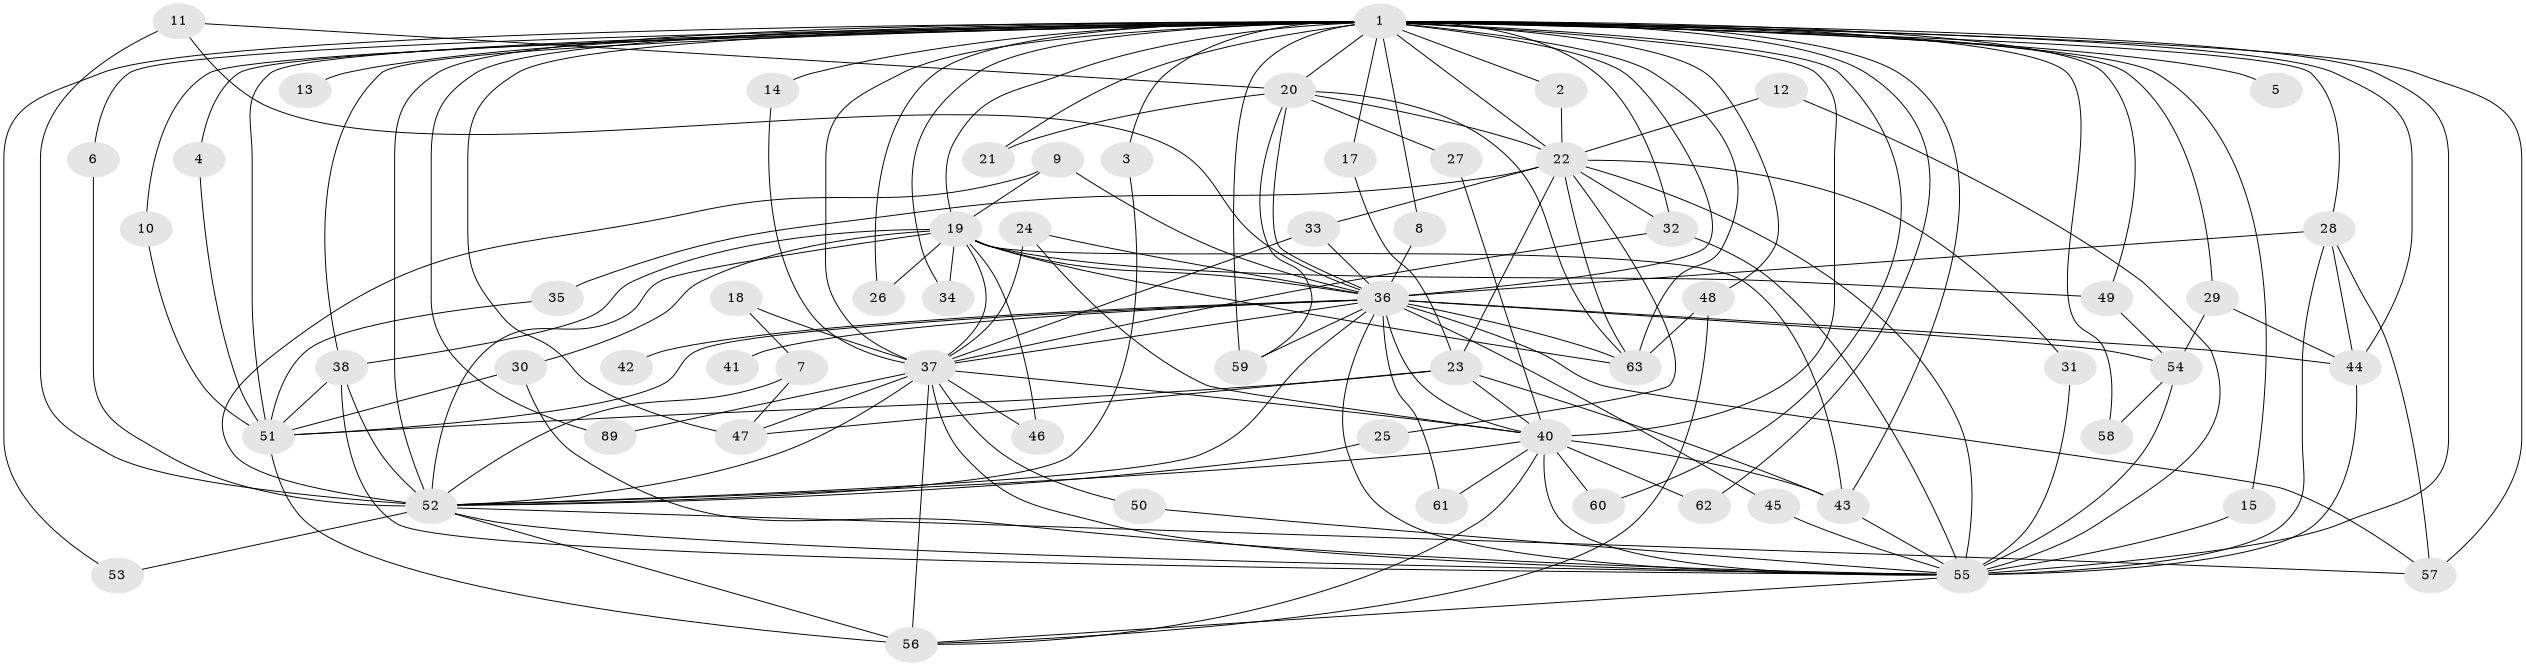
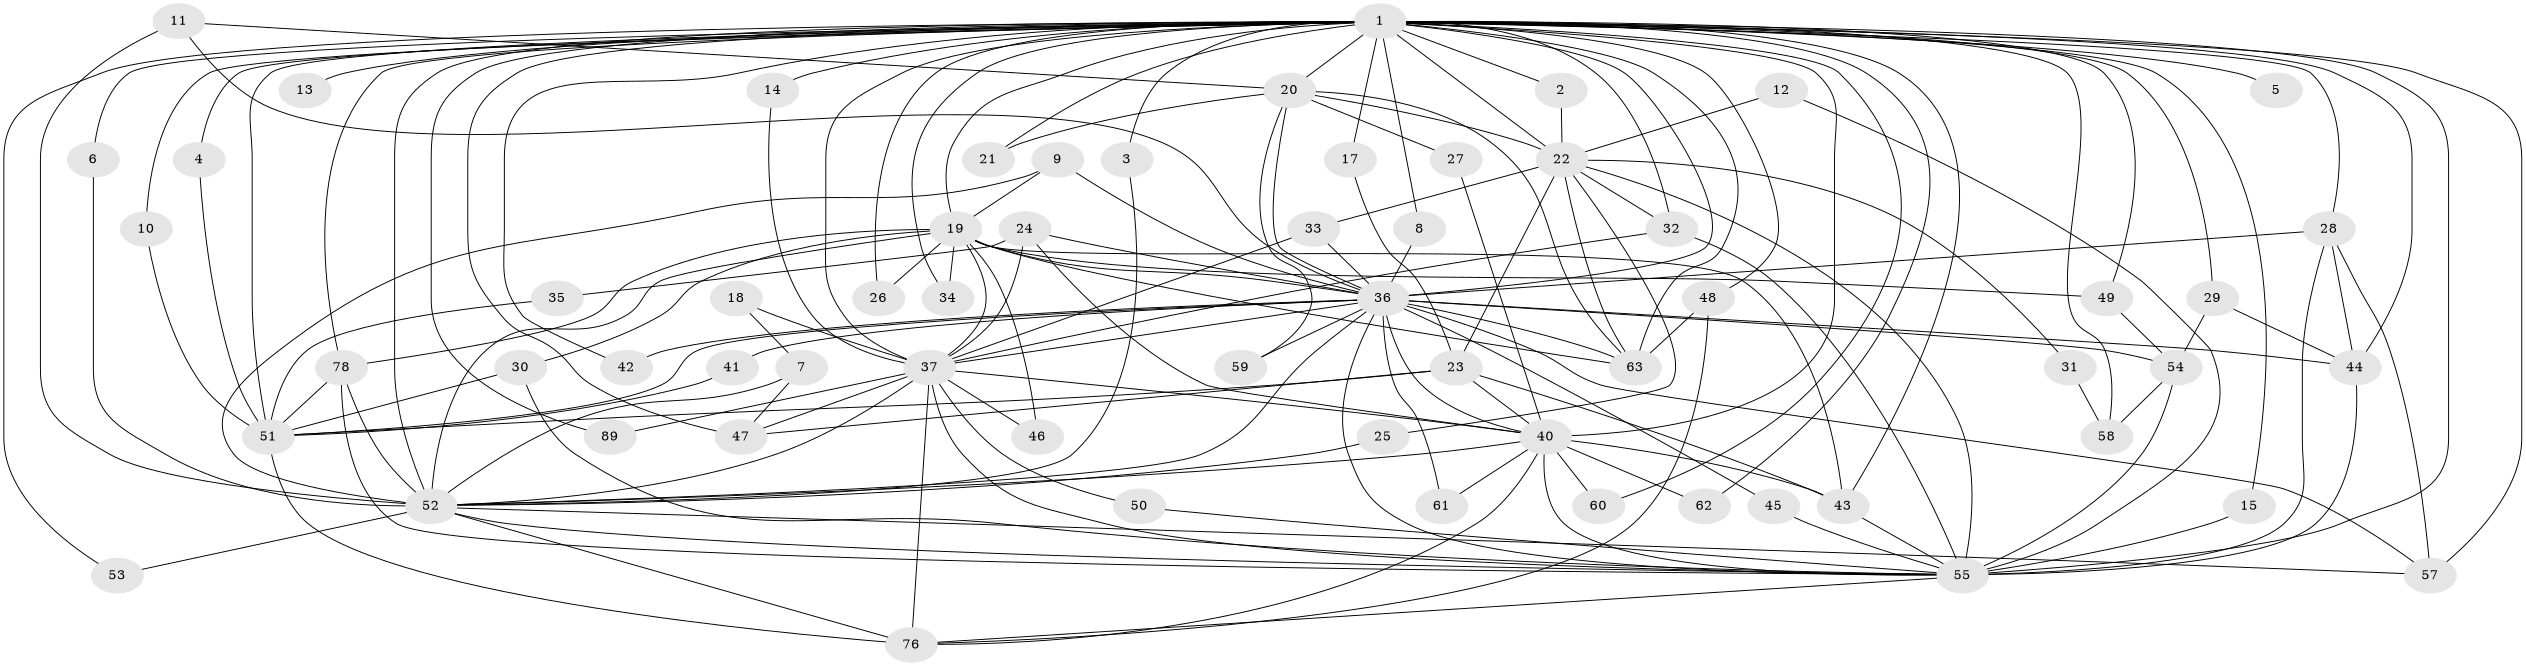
(1236, 154) -> (780, 65)
(1053, 199) -> (795, 270)
(342, 368) -> (342, 368)
none -> (505, 419)
(2049, 487) -> (2089, 402)
(911, 645) -> (911, 645)
